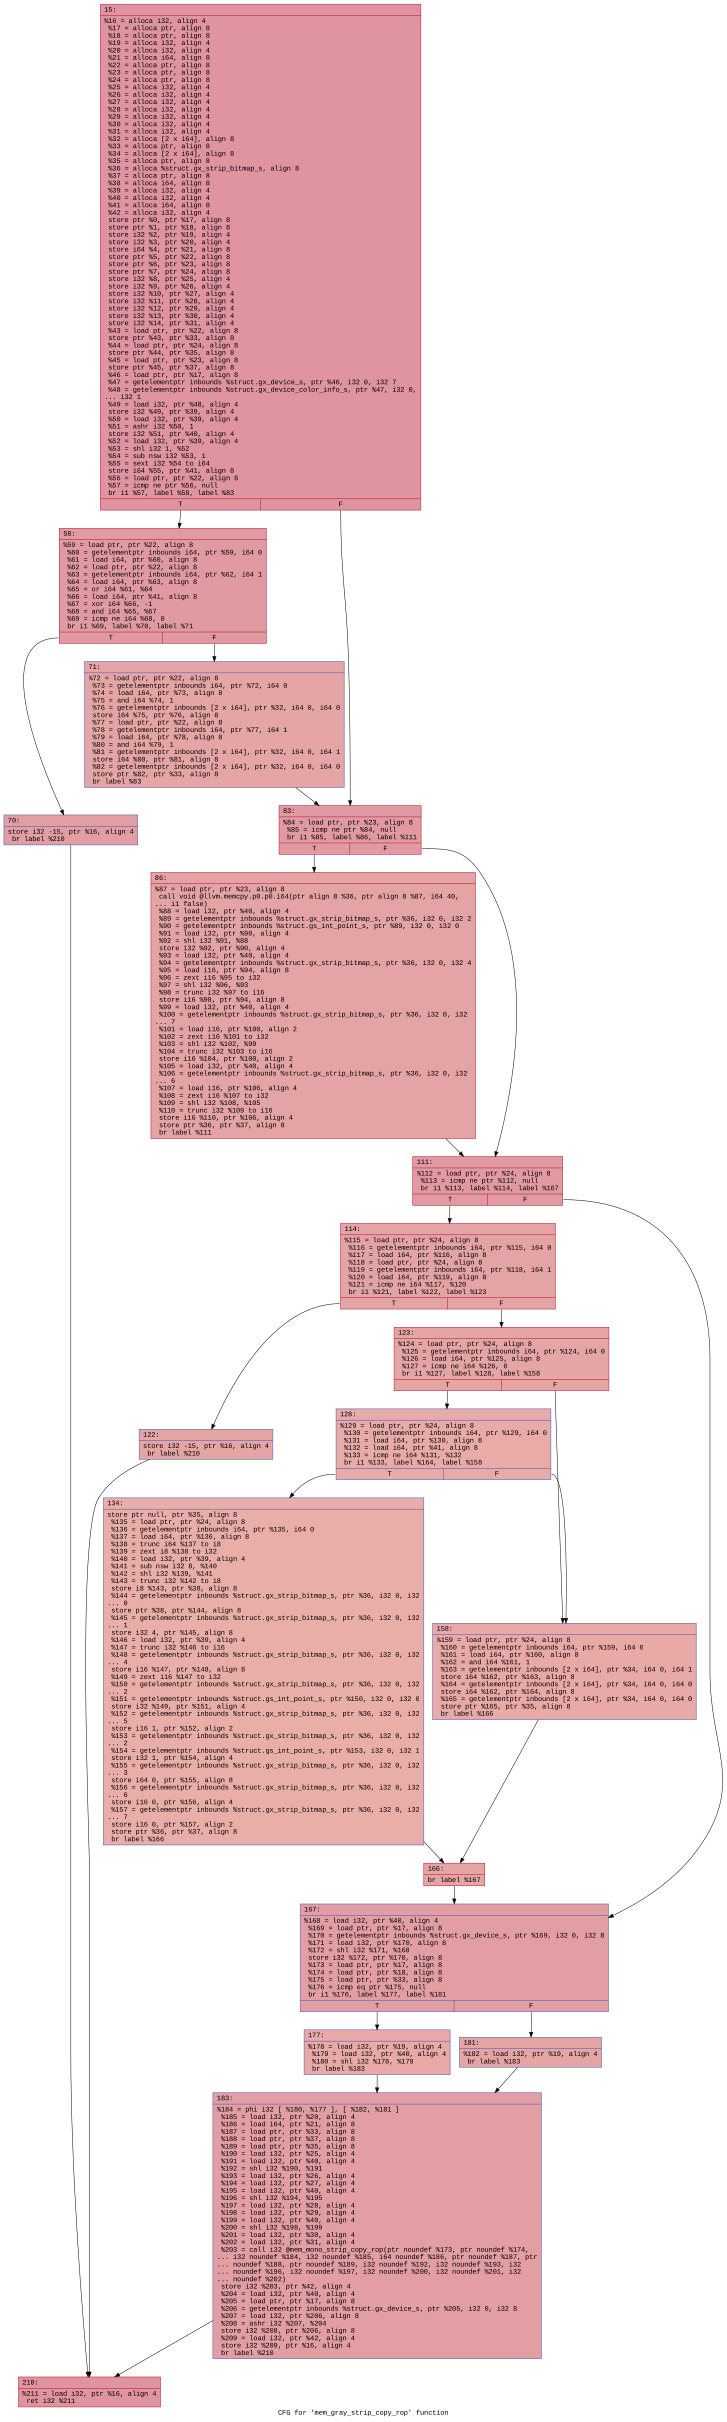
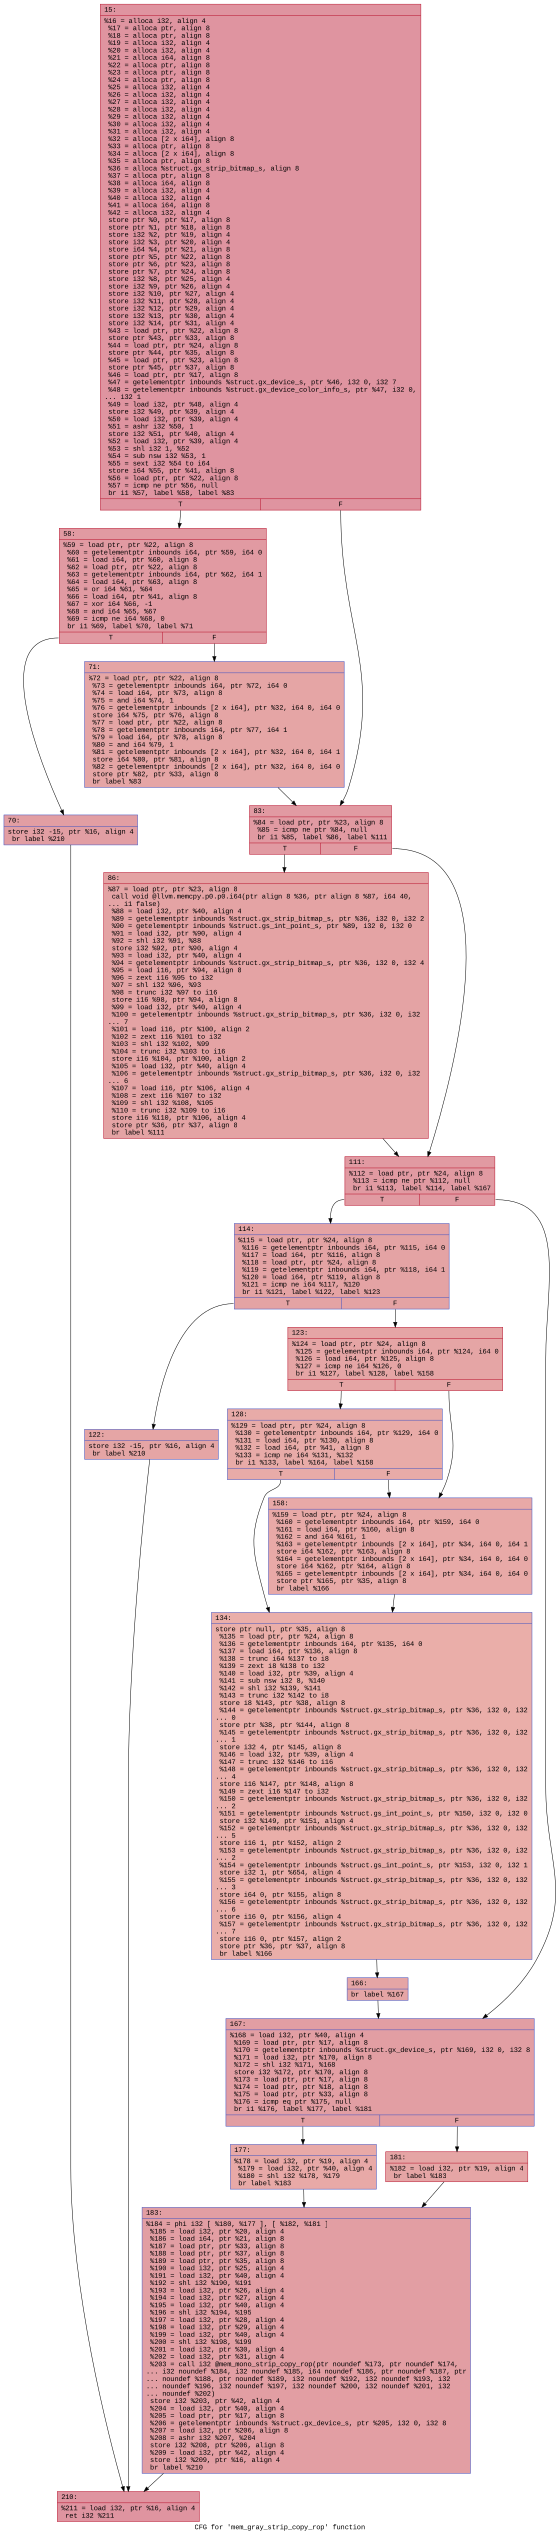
(448, 1266) -> (342, 1266)
(170, 1758) -> (278, 1873)
(501, 1789) -> (394, 1601)
(454, 1874) -> (378, 1989)
(531, 2052) -> (457, 2167)
